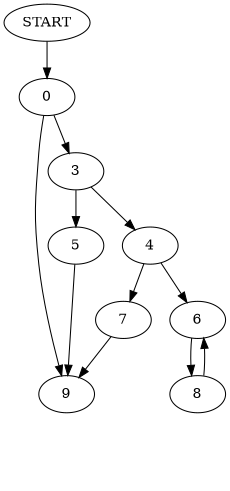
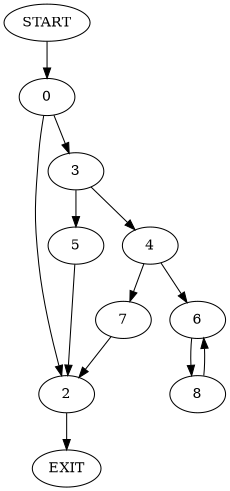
(67, 394) -> (67, 394)
none -> (67, 469)
